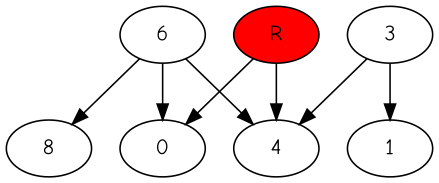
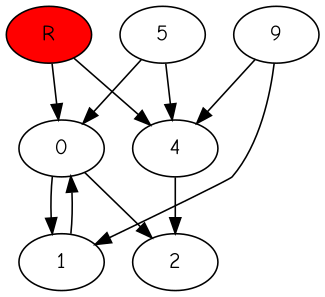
(163, 35) -> (163, 35)
(390, 35) -> (276, 35)
(49, 148) -> none
none -> (51, 197)
none -> (72, 213)
none -> (175, 262)
